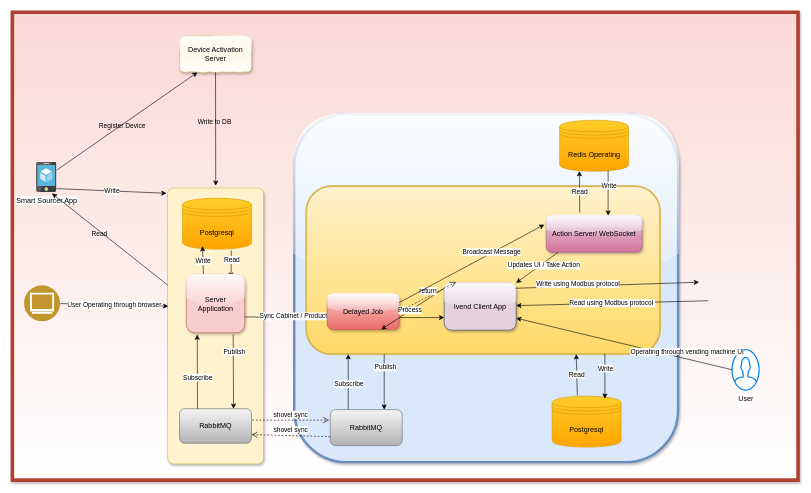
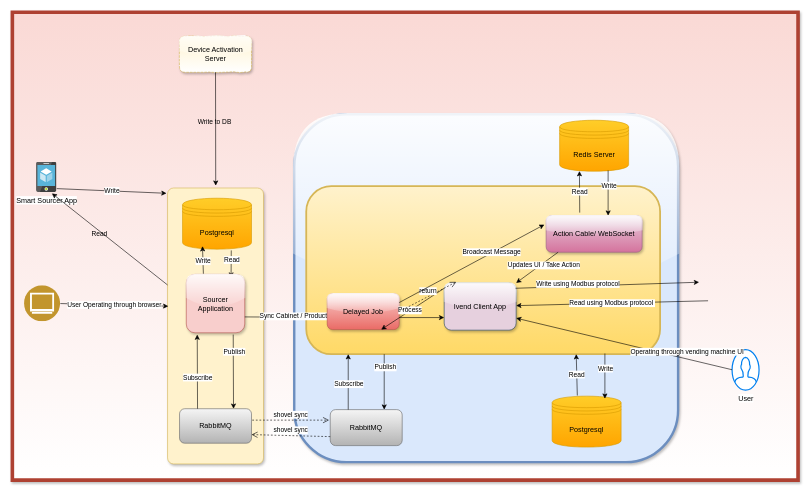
(216, 54) -> (216, 54)
(125, 123) -> none
(595, 155) -> (595, 155)
(594, 234) -> (594, 234)
(216, 304) -> (216, 304)
